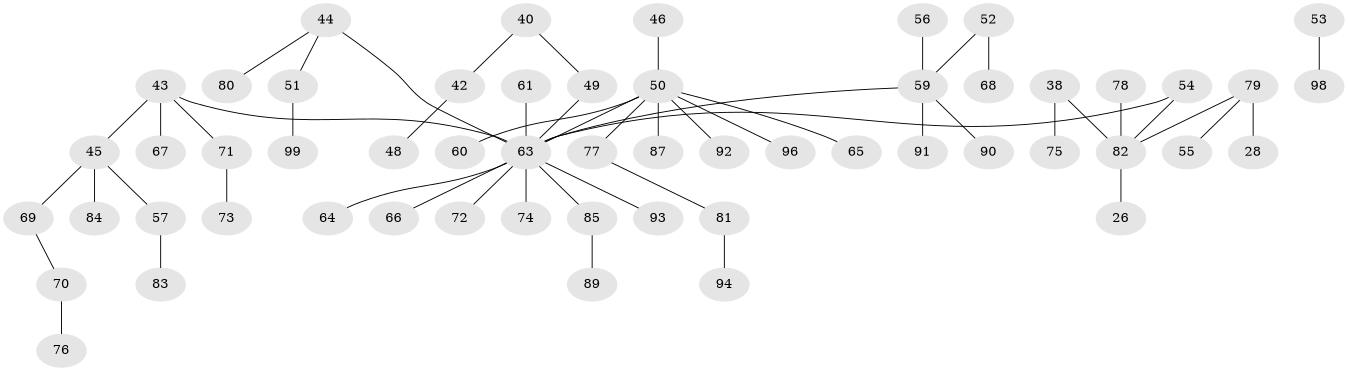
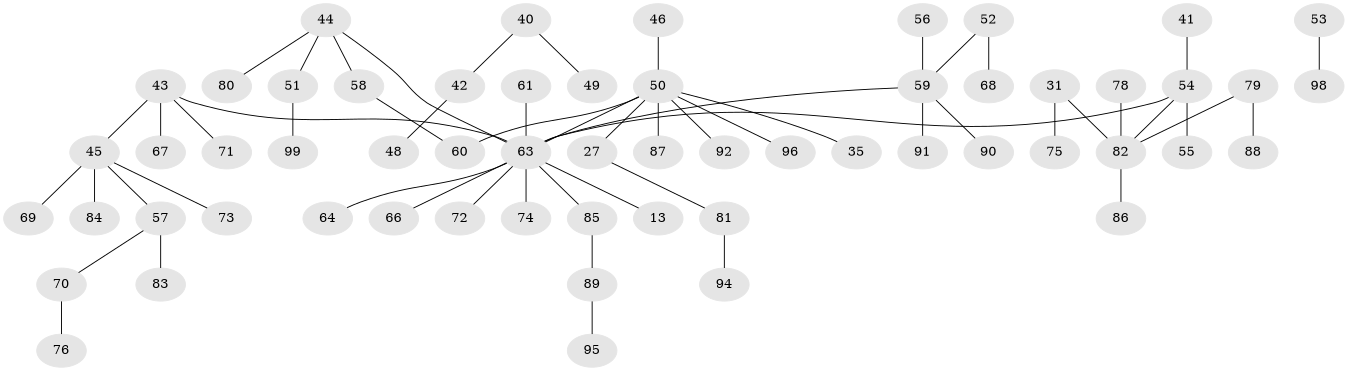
none -> (1187, 20)
none -> (359, 86)
(1055, 86) -> (1055, 86)
(567, 112) -> none
(1220, 119) -> (1187, 113)
(592, 152) -> (592, 152)
(857, 152) -> (857, 152)
(1253, 152) -> (1253, 152)
(227, 186) -> (161, 185)
(658, 218) -> (658, 218)
(1121, 218) -> (1121, 218)
(45, 252) -> (111, 252)
none -> (592, 351)
